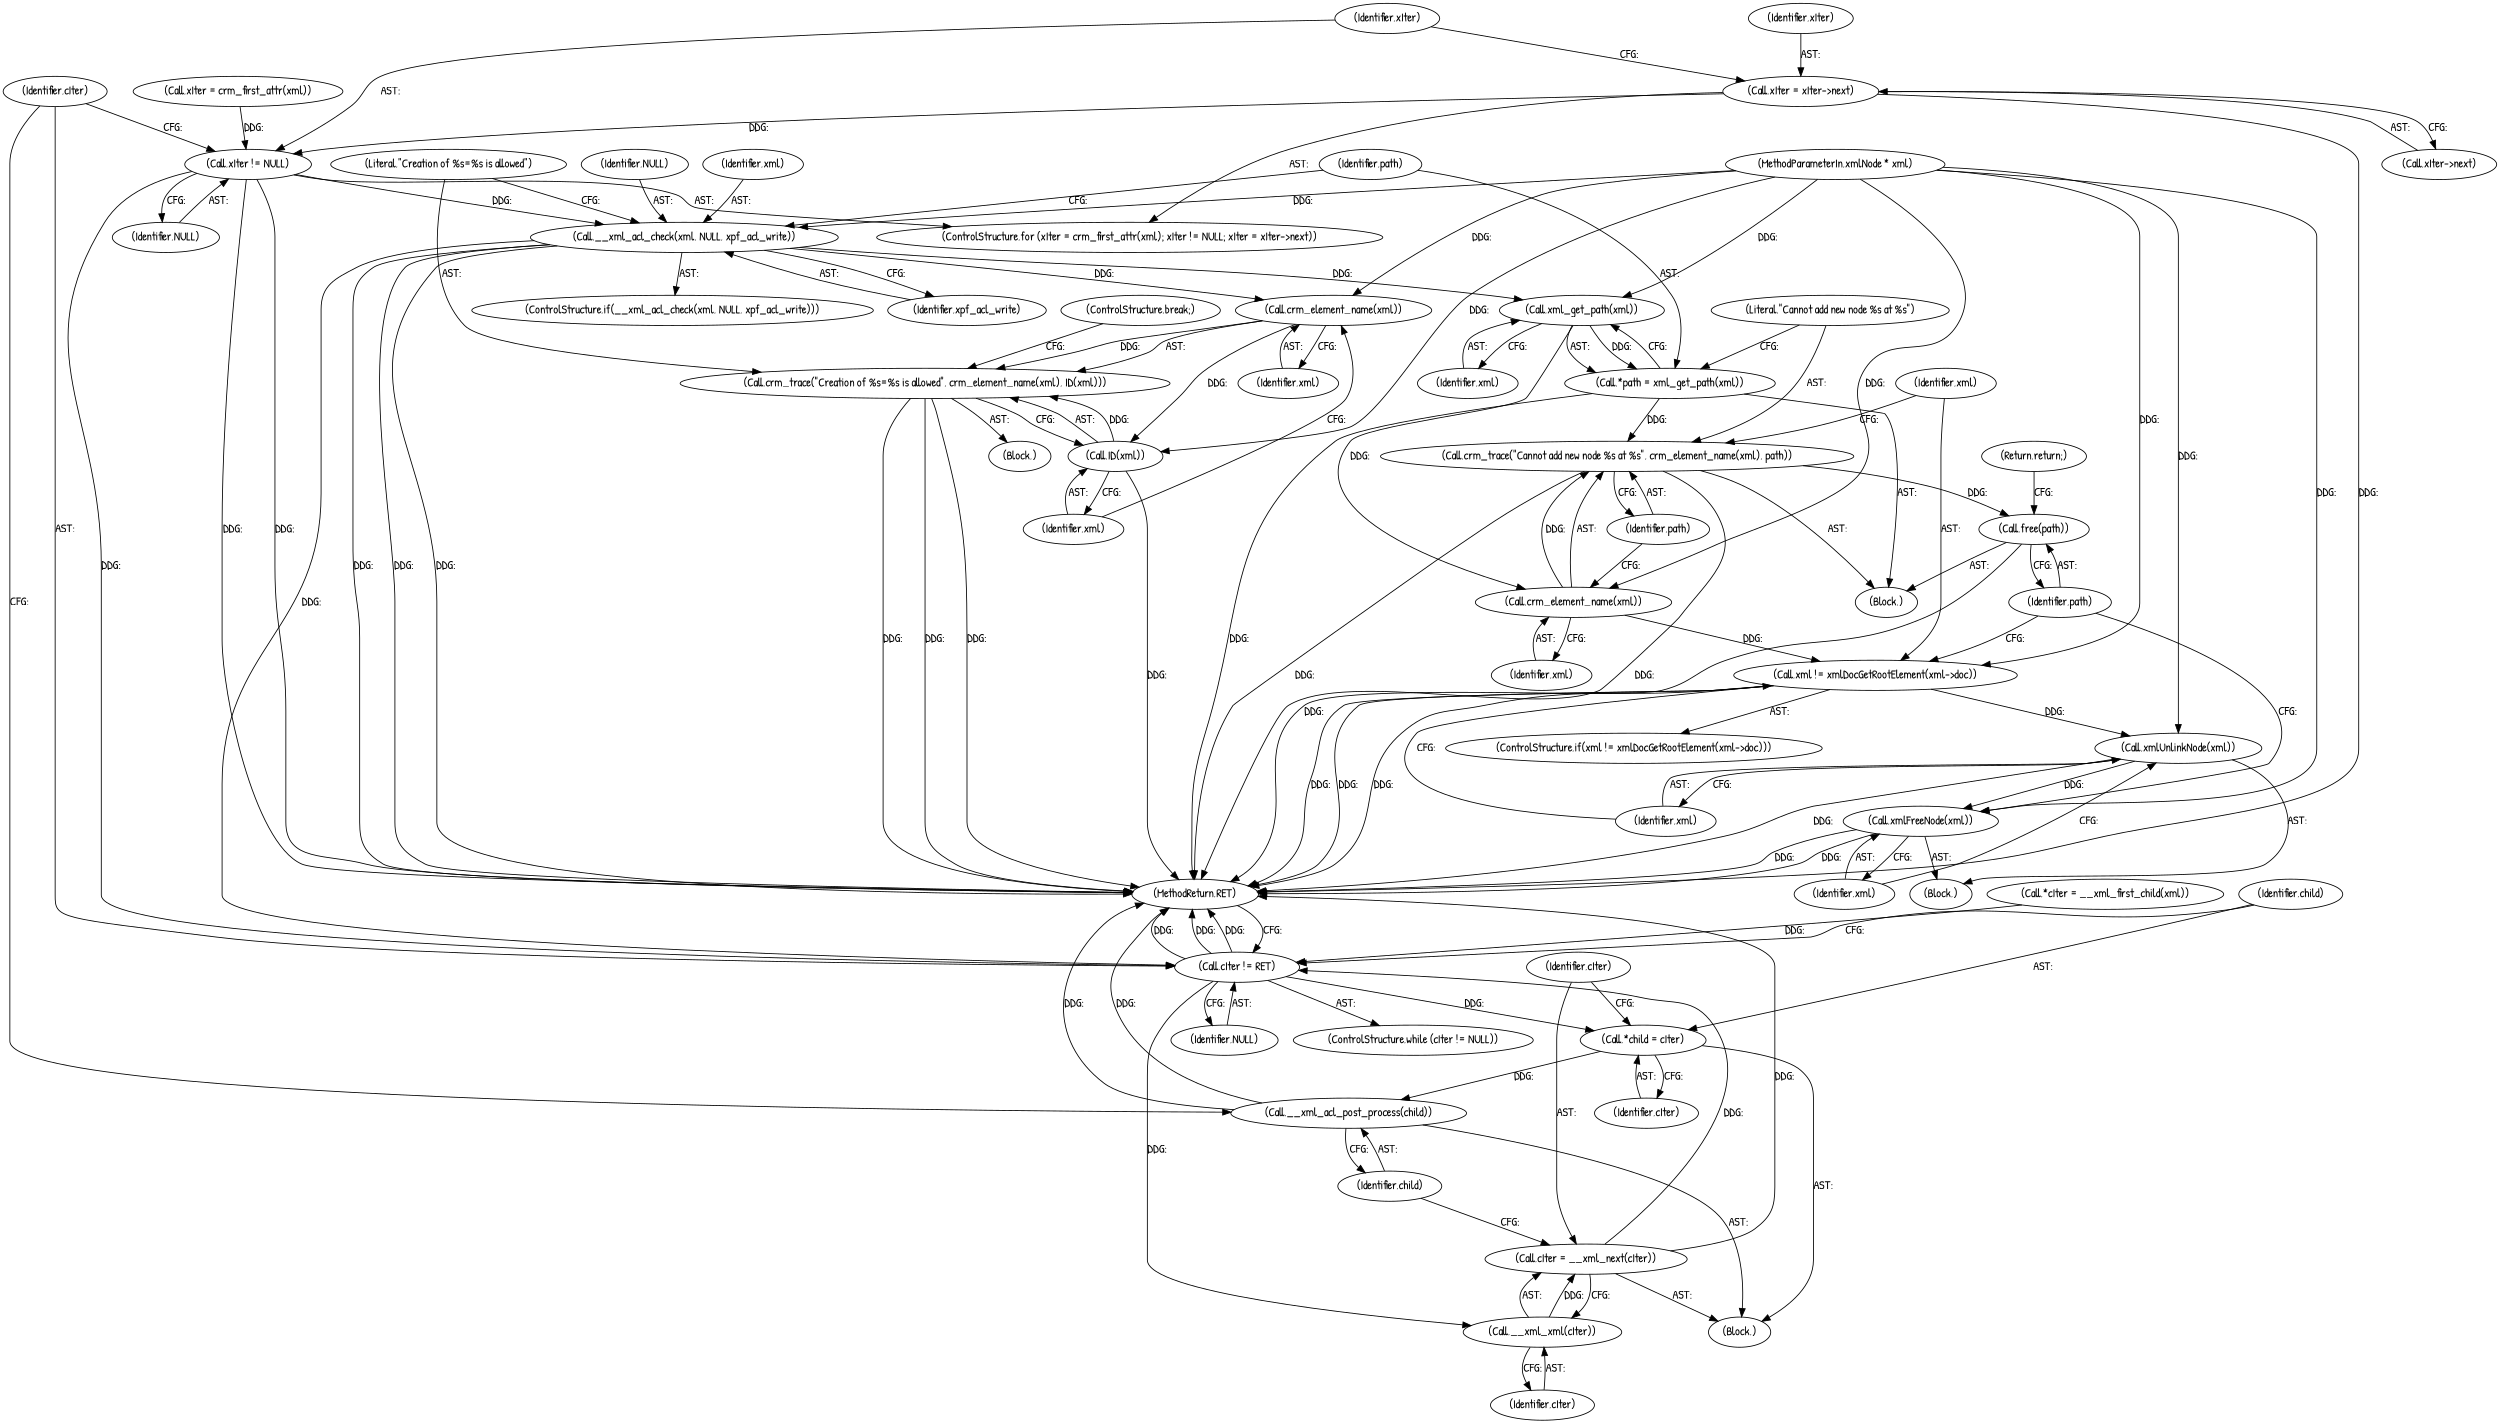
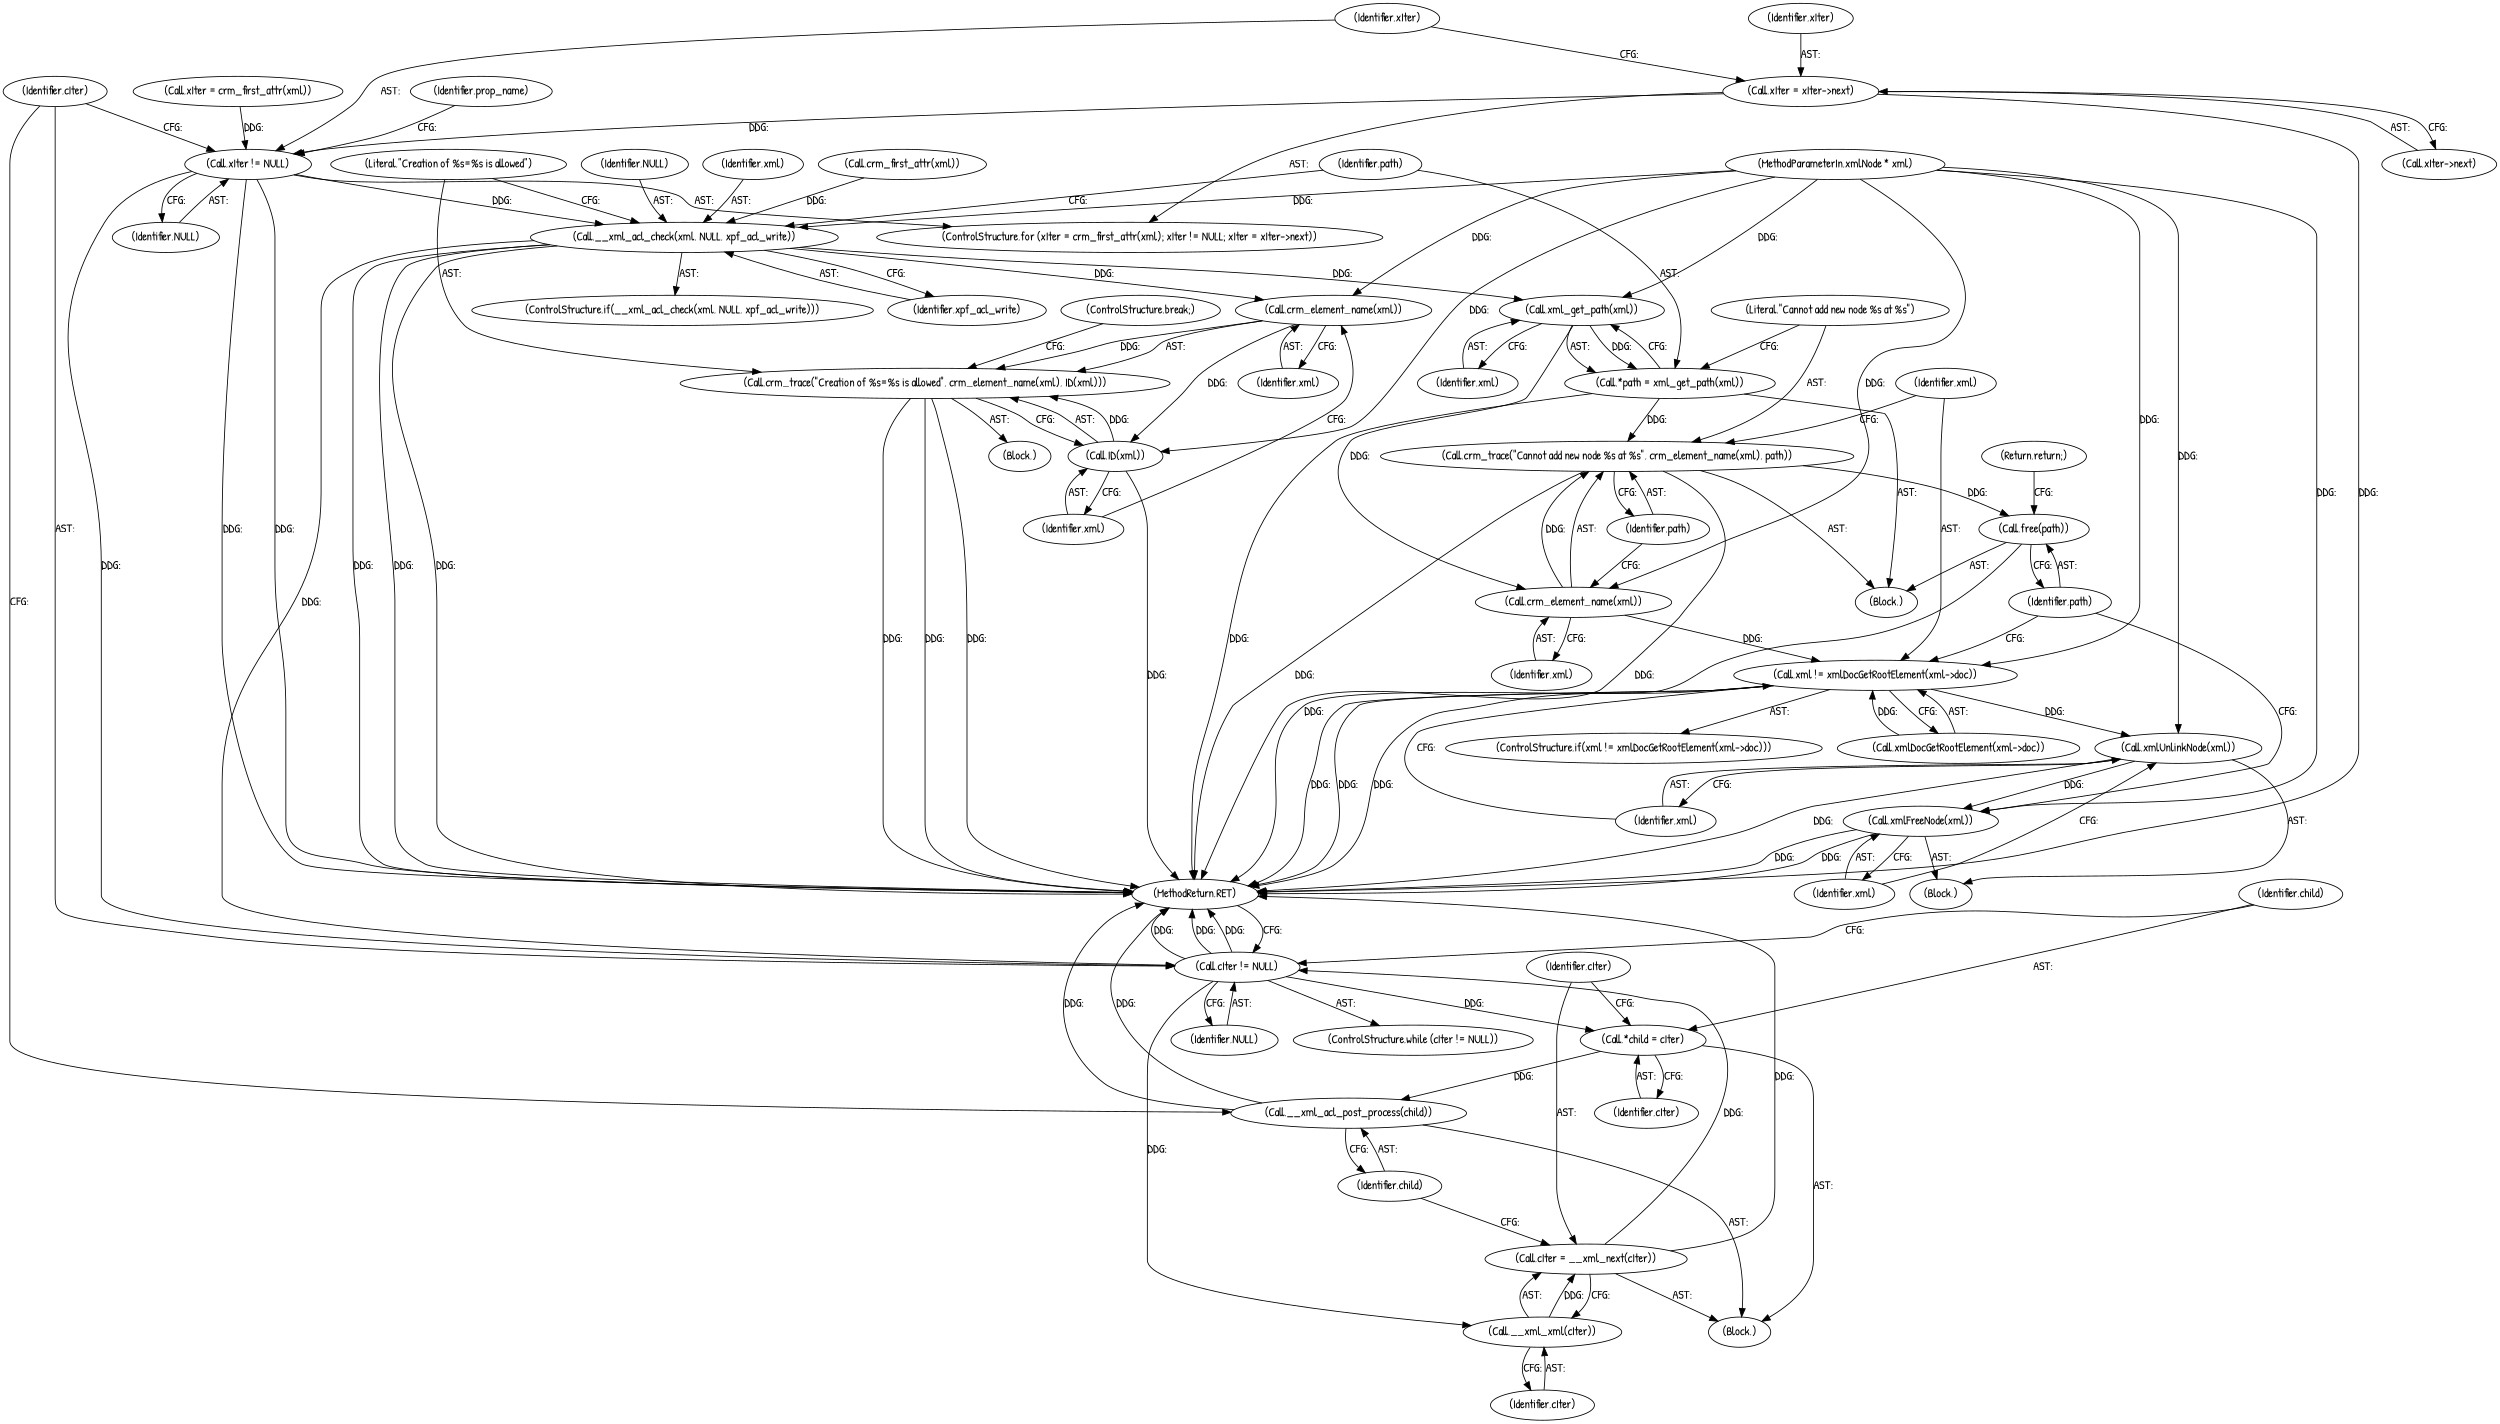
none -> (481, 91)
none -> (902, 164)
none -> (1959, 748)
(2105, 894) -> none
(1237, 967) -> (1237, 967)
